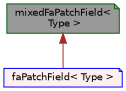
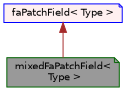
(63, 56) -> (63, 45)
